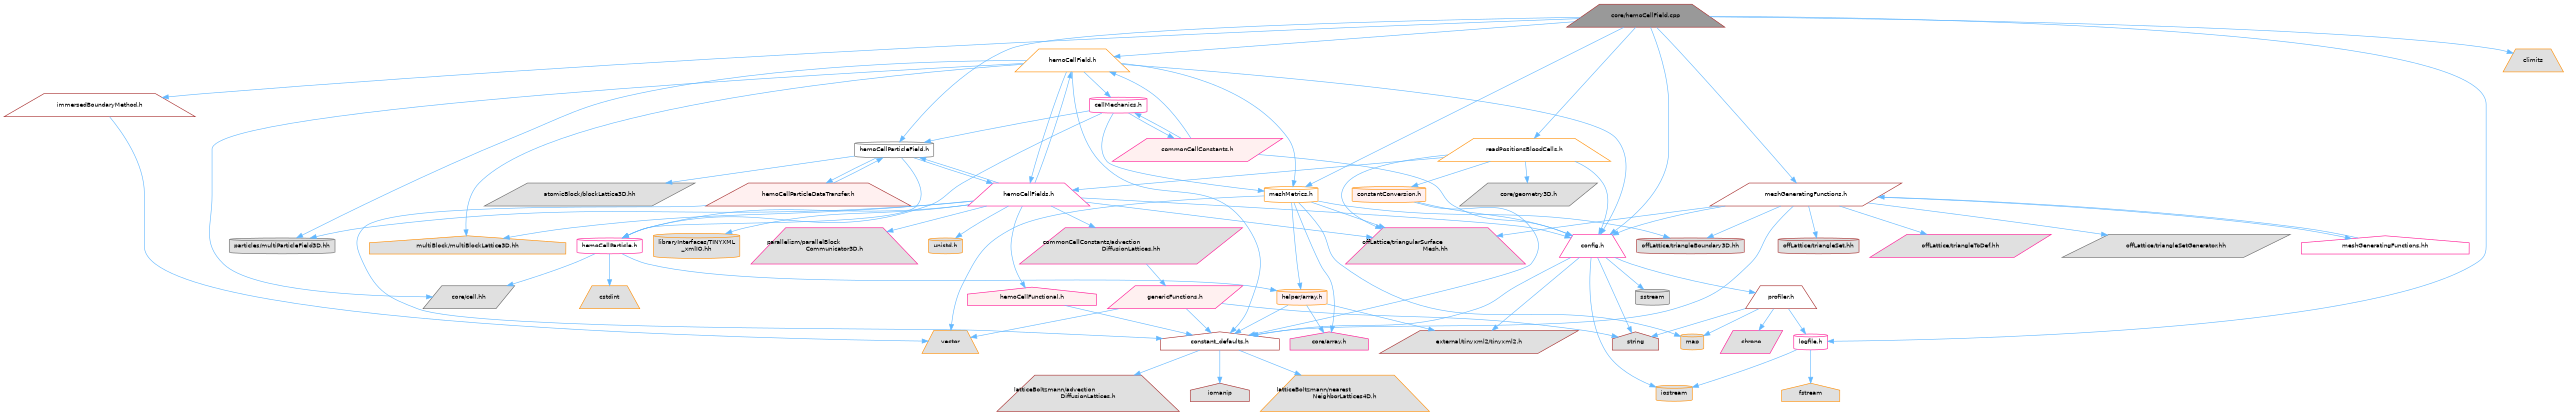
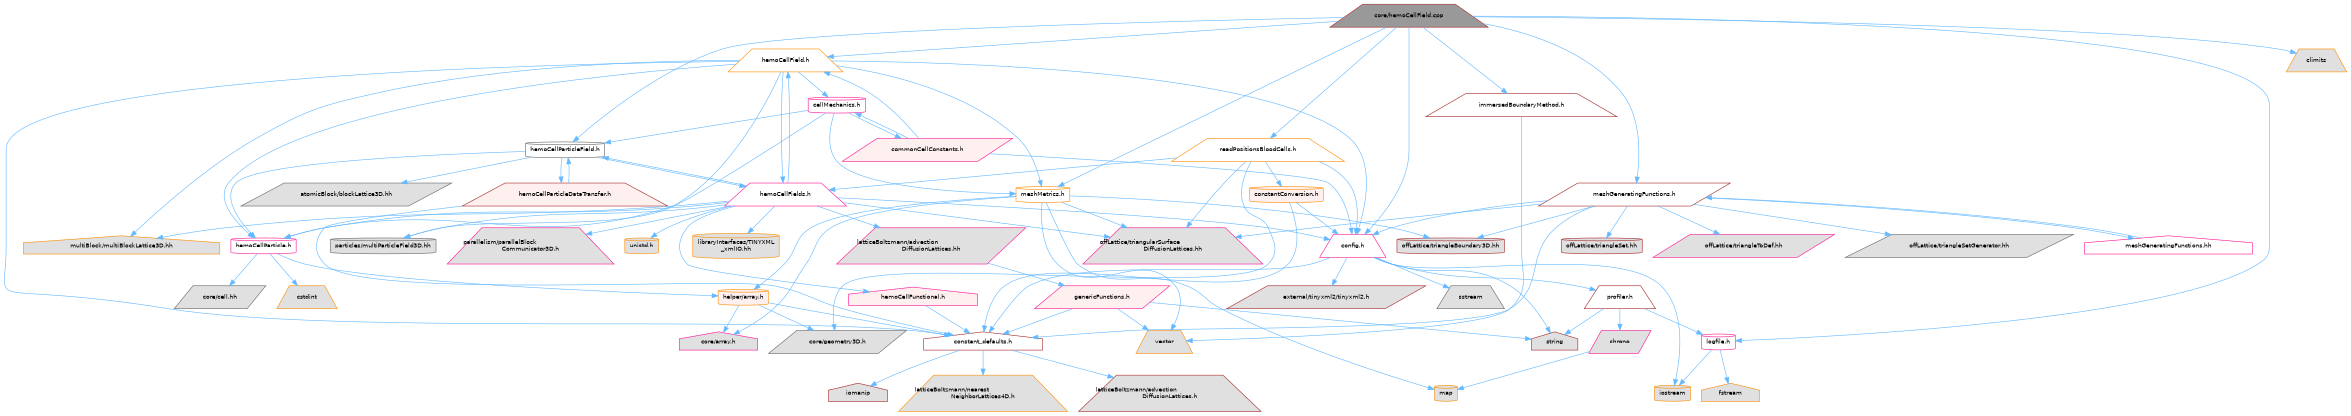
(452, 104) -> (444, 101)
(1131, 246) -> (931, 246)
(1436, 246) -> (1173, 246)
(1652, 297) -> (1471, 297)
(1391, 320) -> (784, 317)
(1734, 321) -> (1527, 370)
